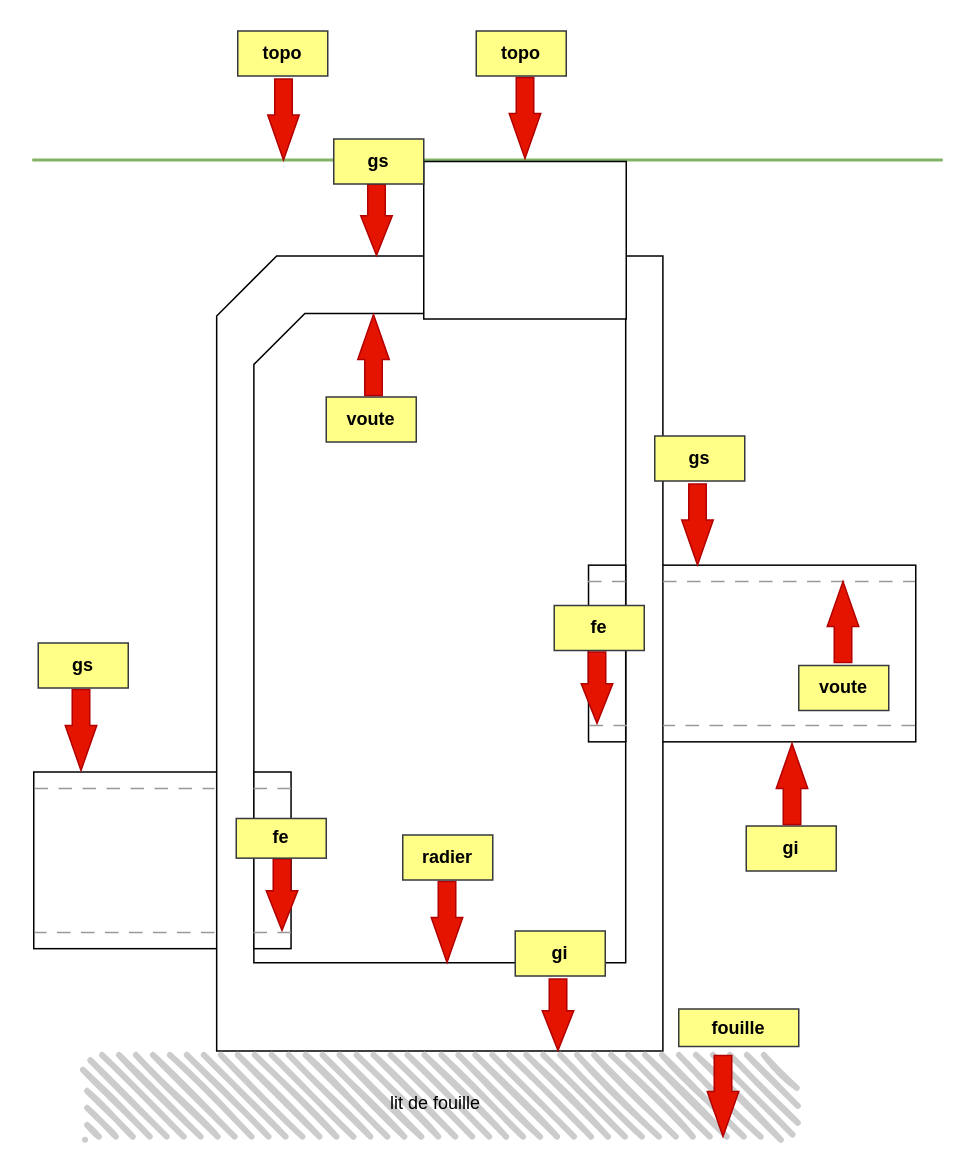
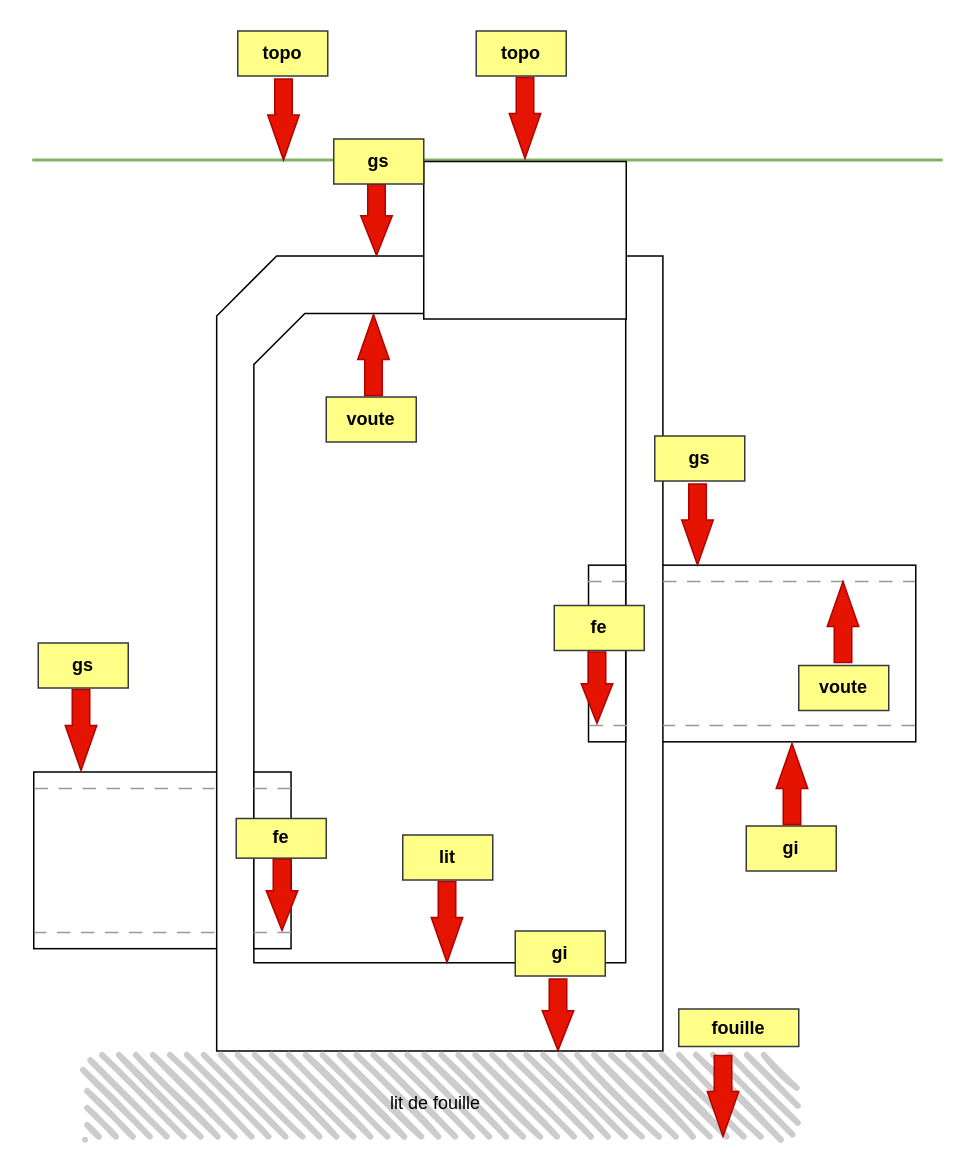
(448, 857) -> (448, 857)
